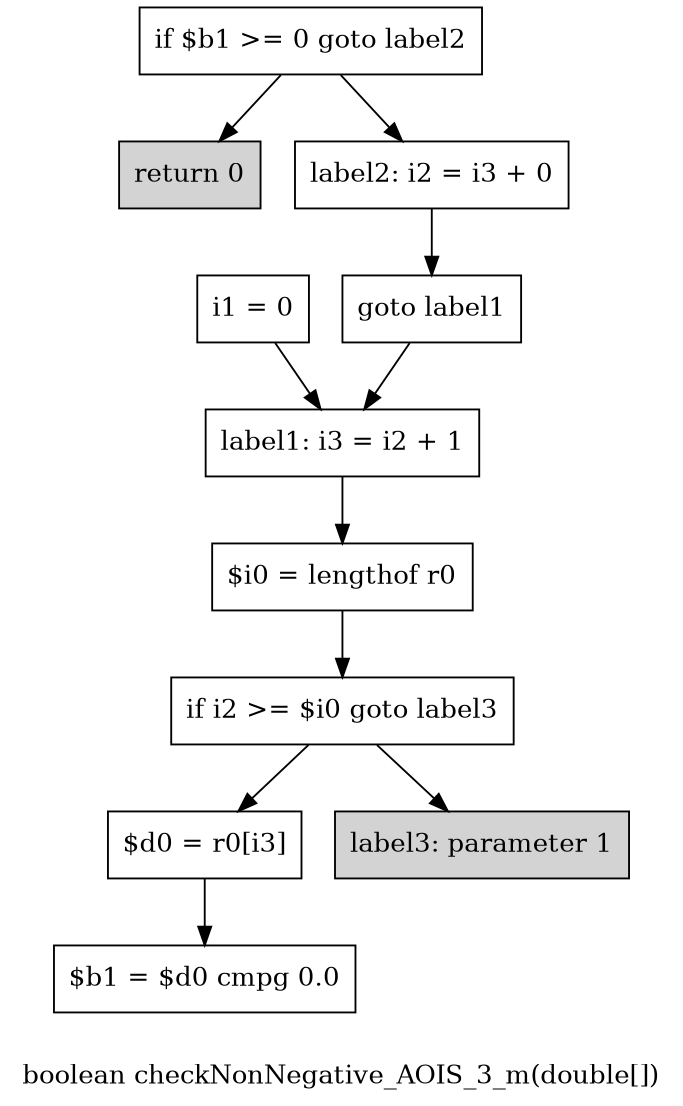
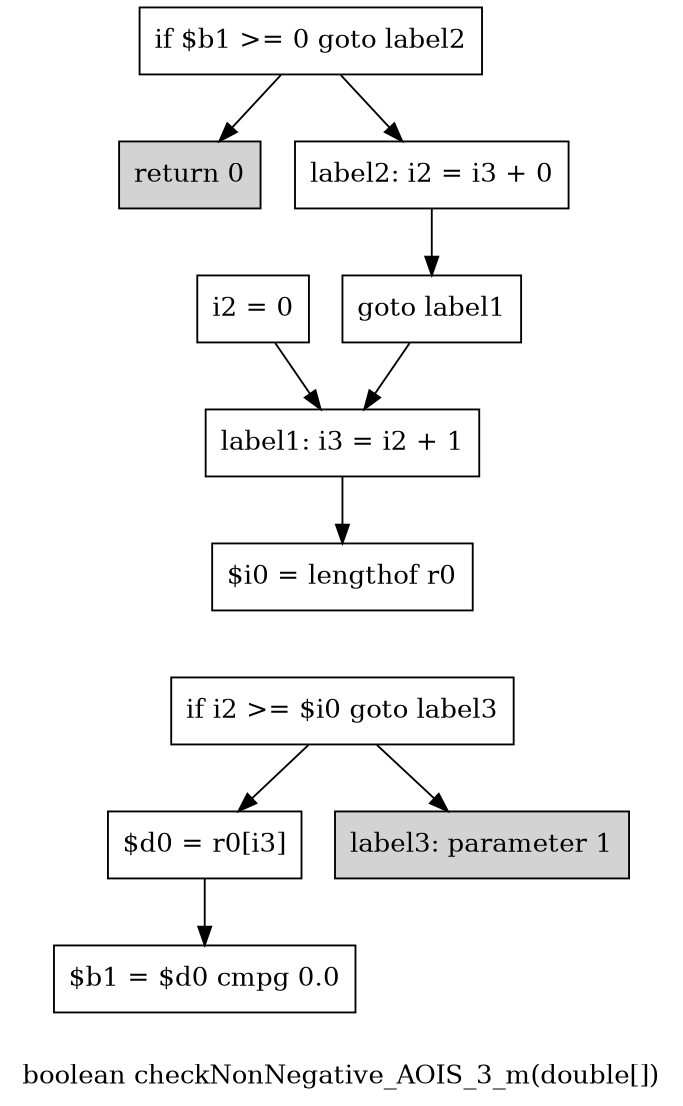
(253, 309) -> (253, 309)
(342, 635) -> none
